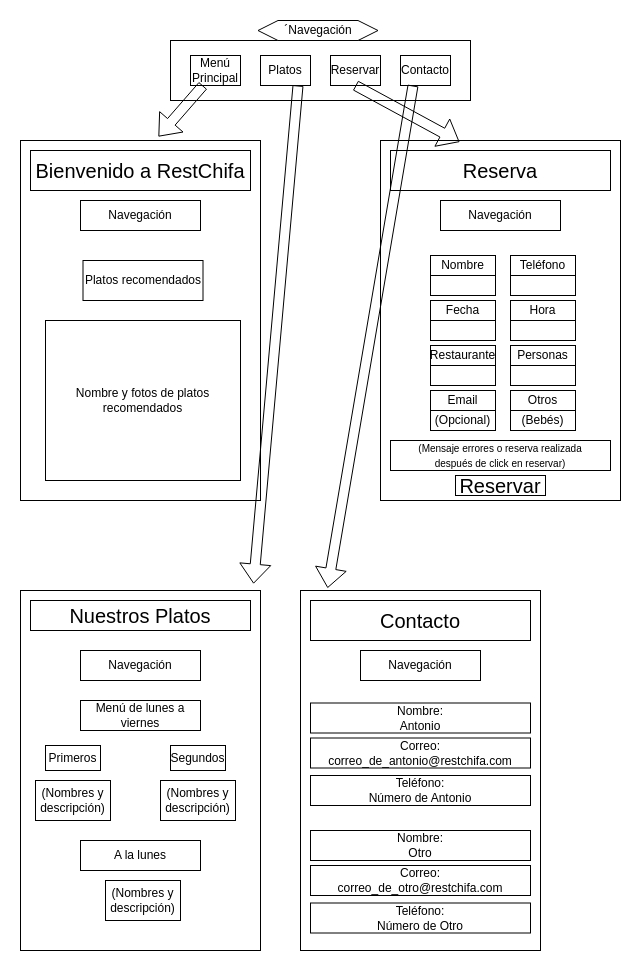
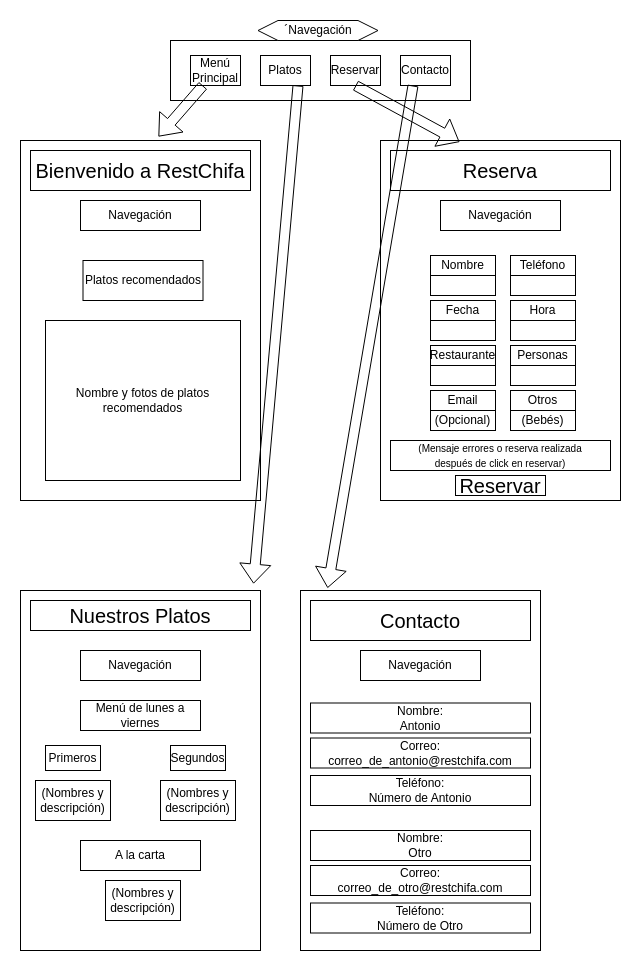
(141, 856) -> (141, 856)
